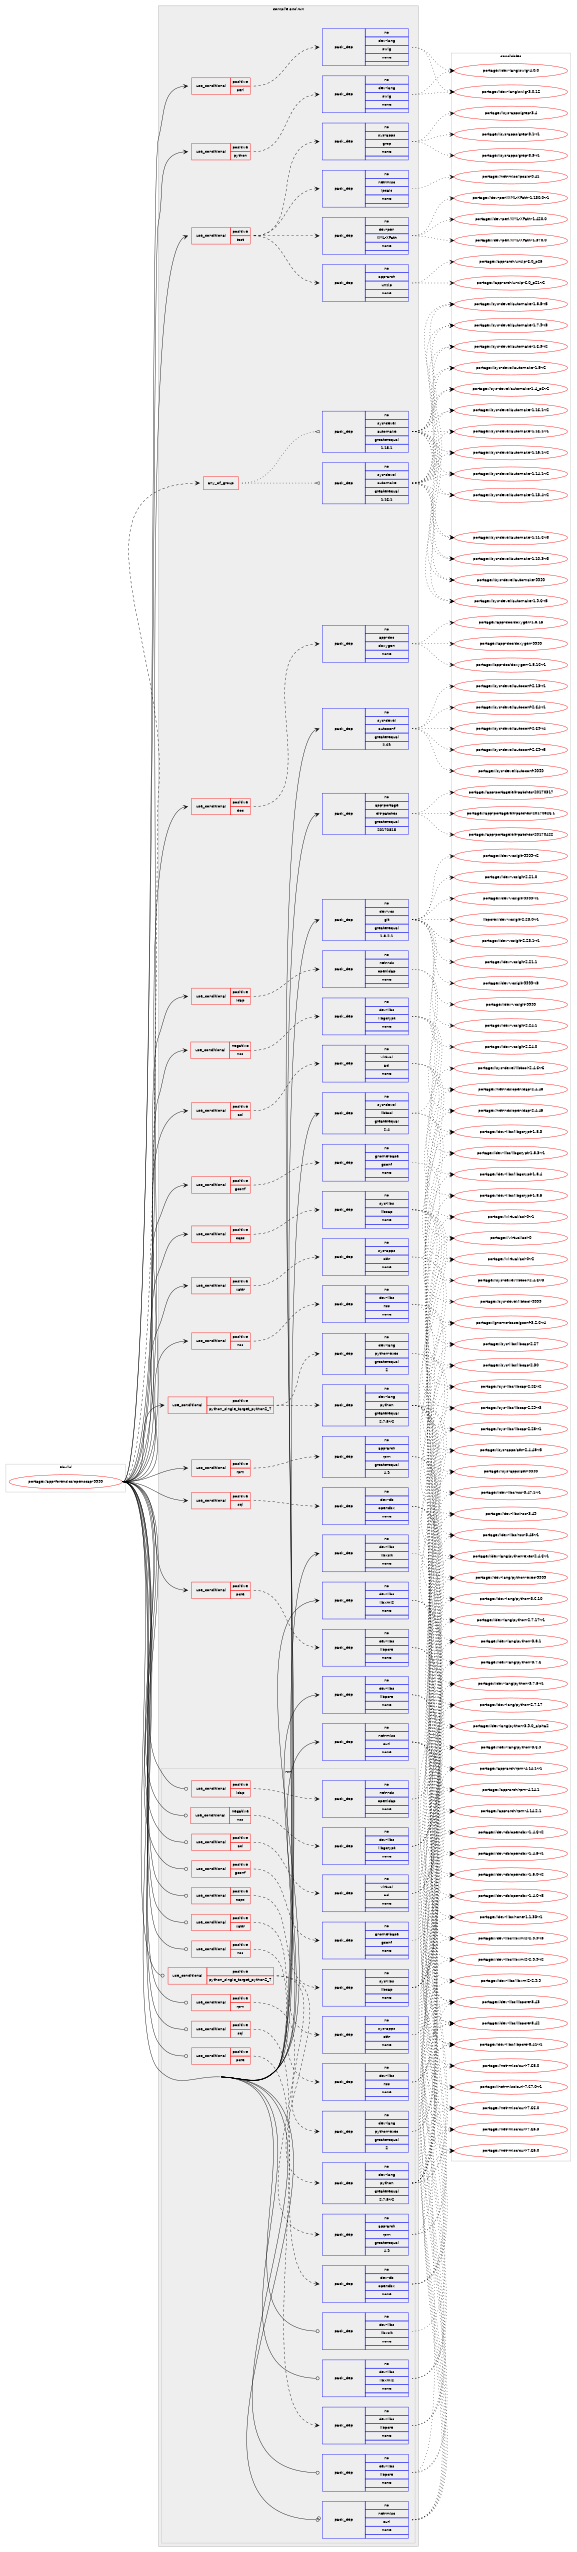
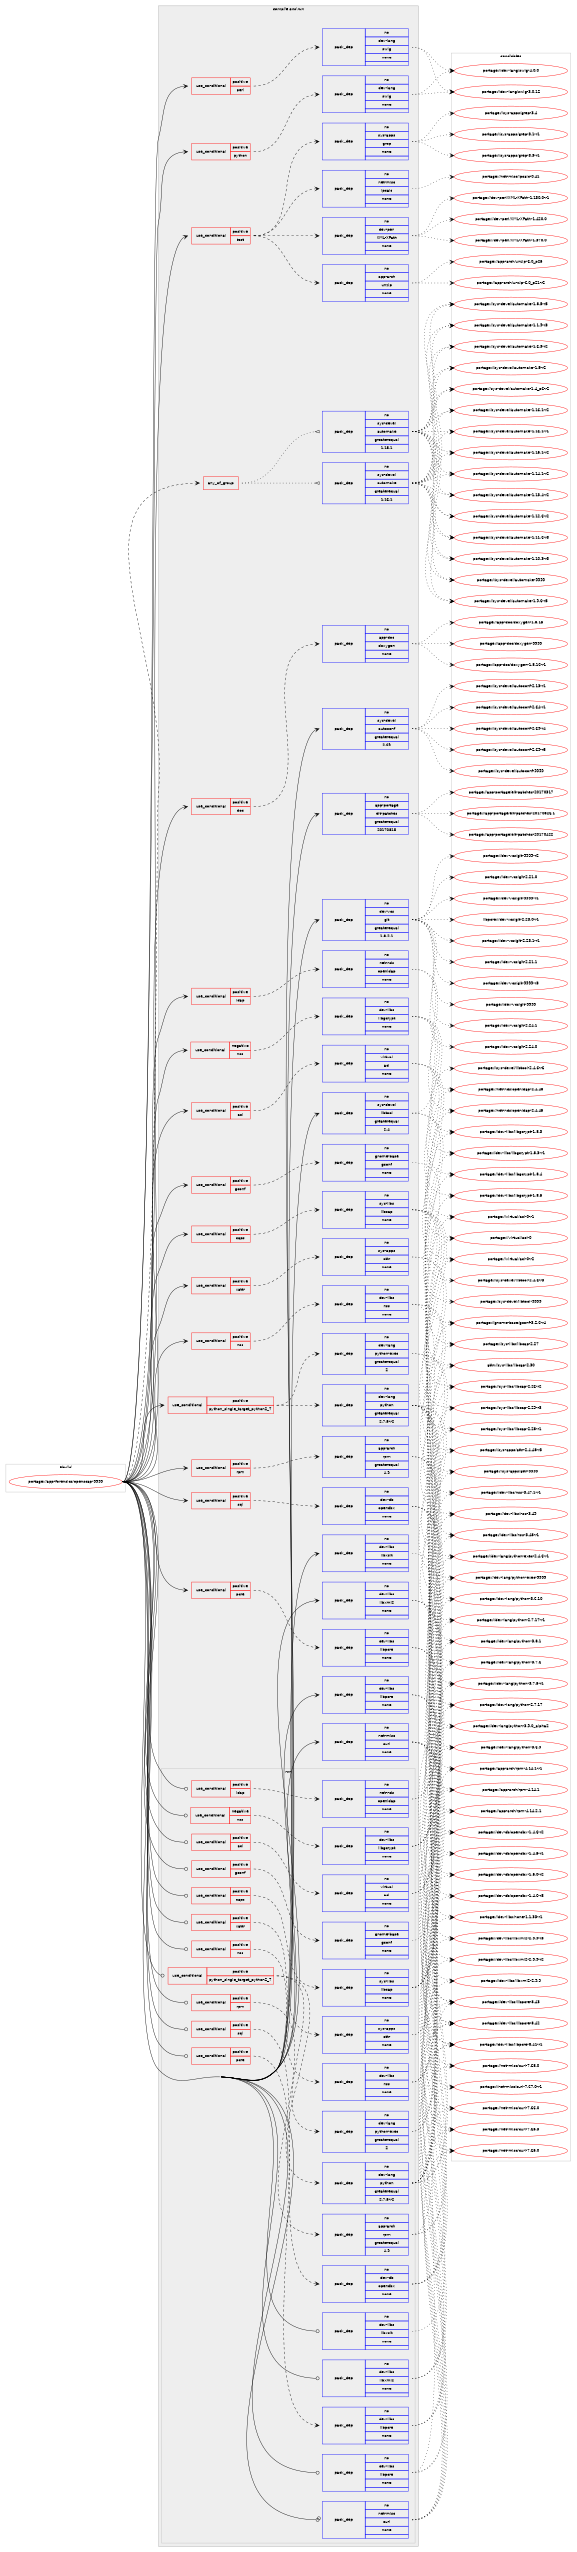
(511, 325) -> (511, 325)
none -> (511, 516)
(511, 1365) -> (511, 1365)
